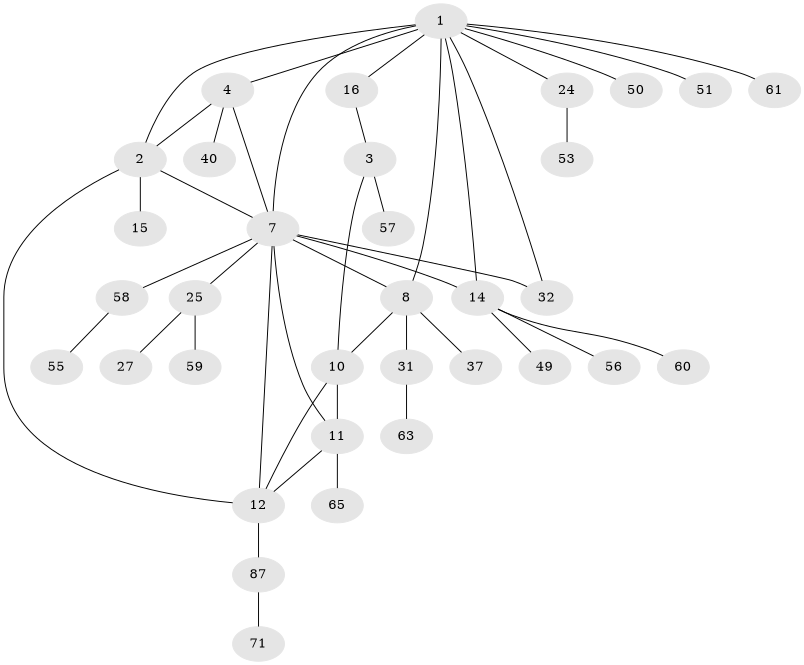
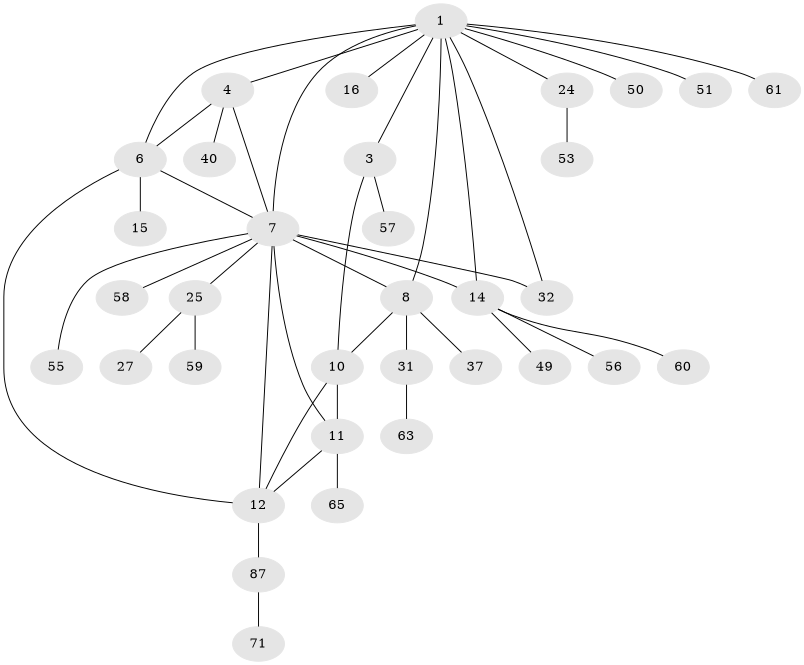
(361, 125) -> (406, 90)
(140, 160) -> (140, 160)
(89, 333) -> (129, 261)
